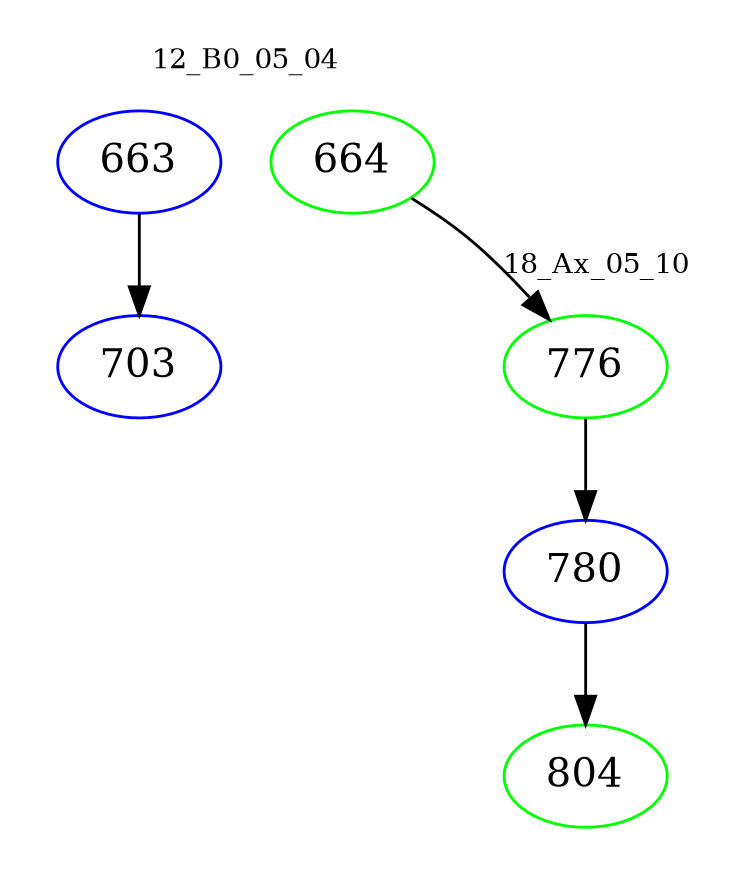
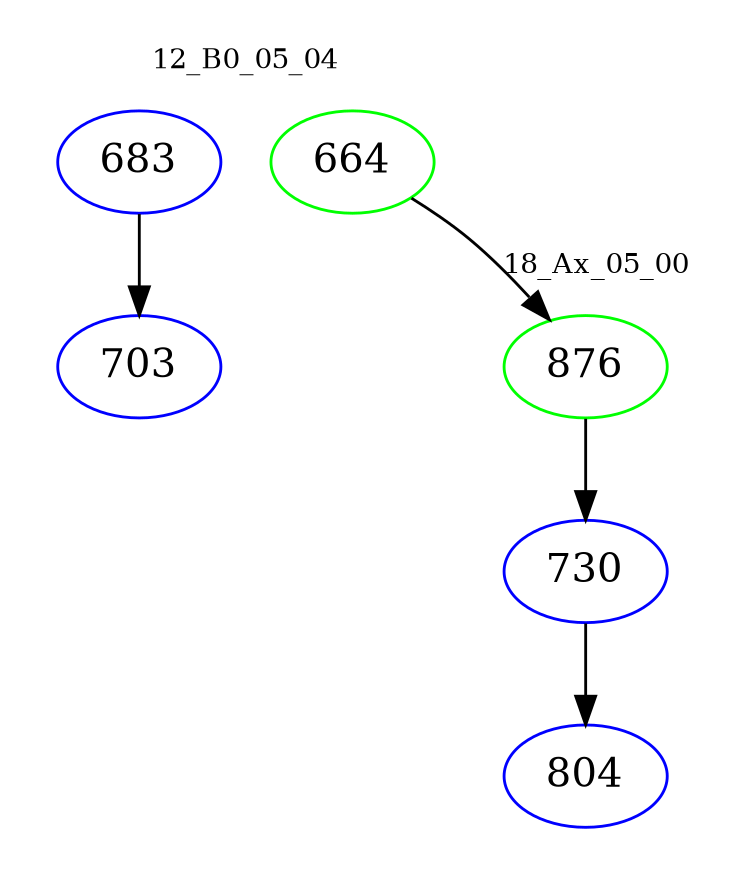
(139, 162) -> (139, 162)
(597, 266) -> (597, 266)
(586, 367) -> (586, 367)
(586, 571) -> (586, 571)
(586, 776) -> (586, 776)
